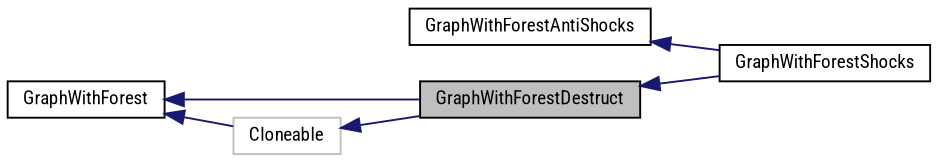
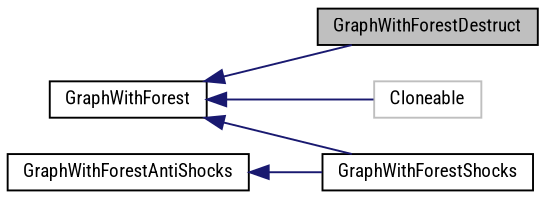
(689, 80) -> (288, 138)
(390, 121) -> none
